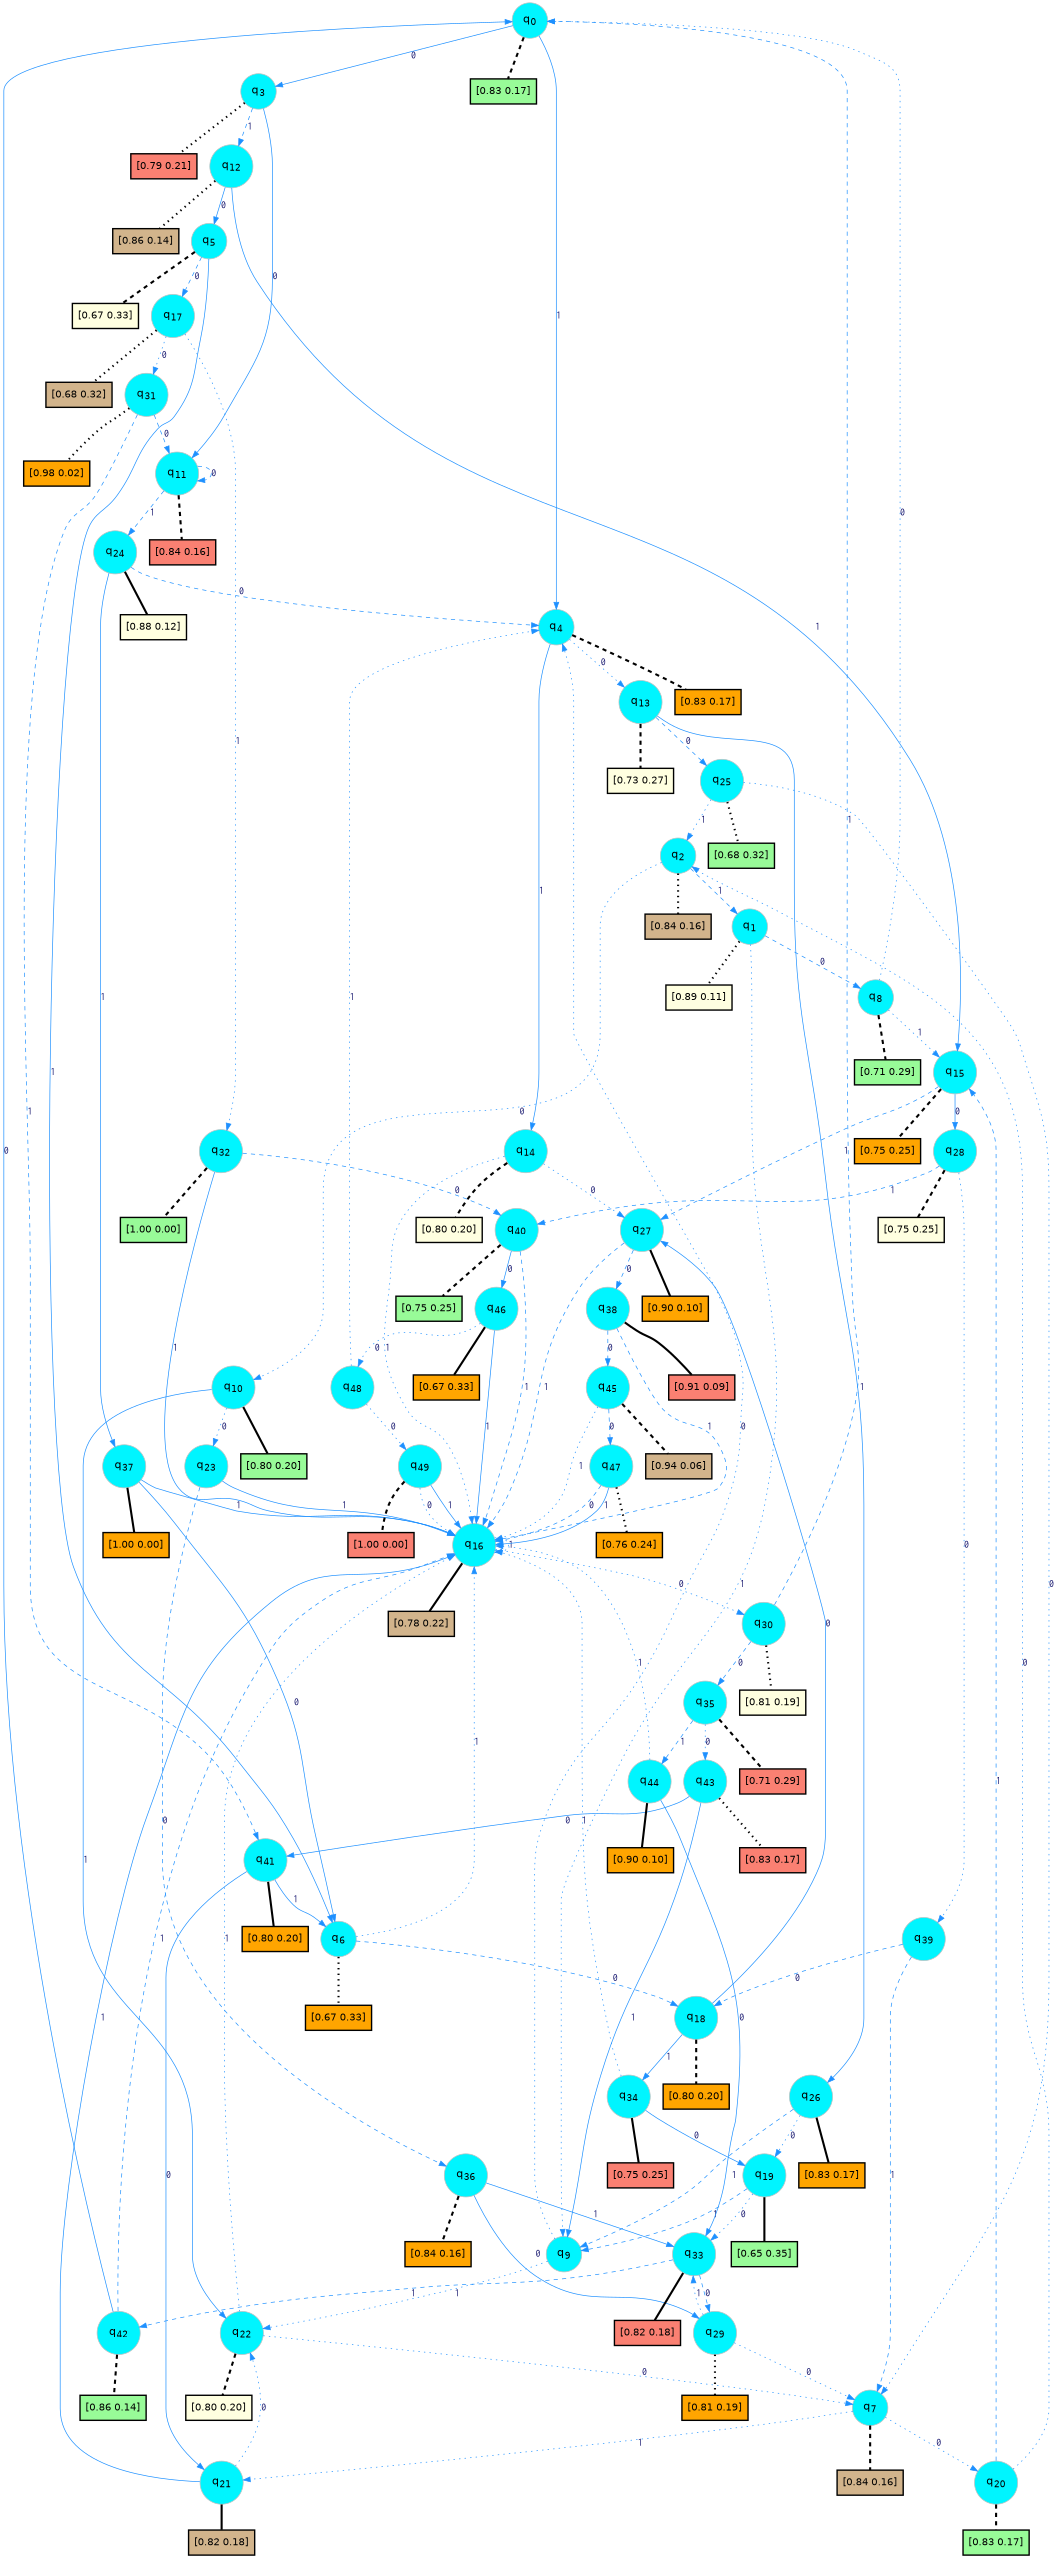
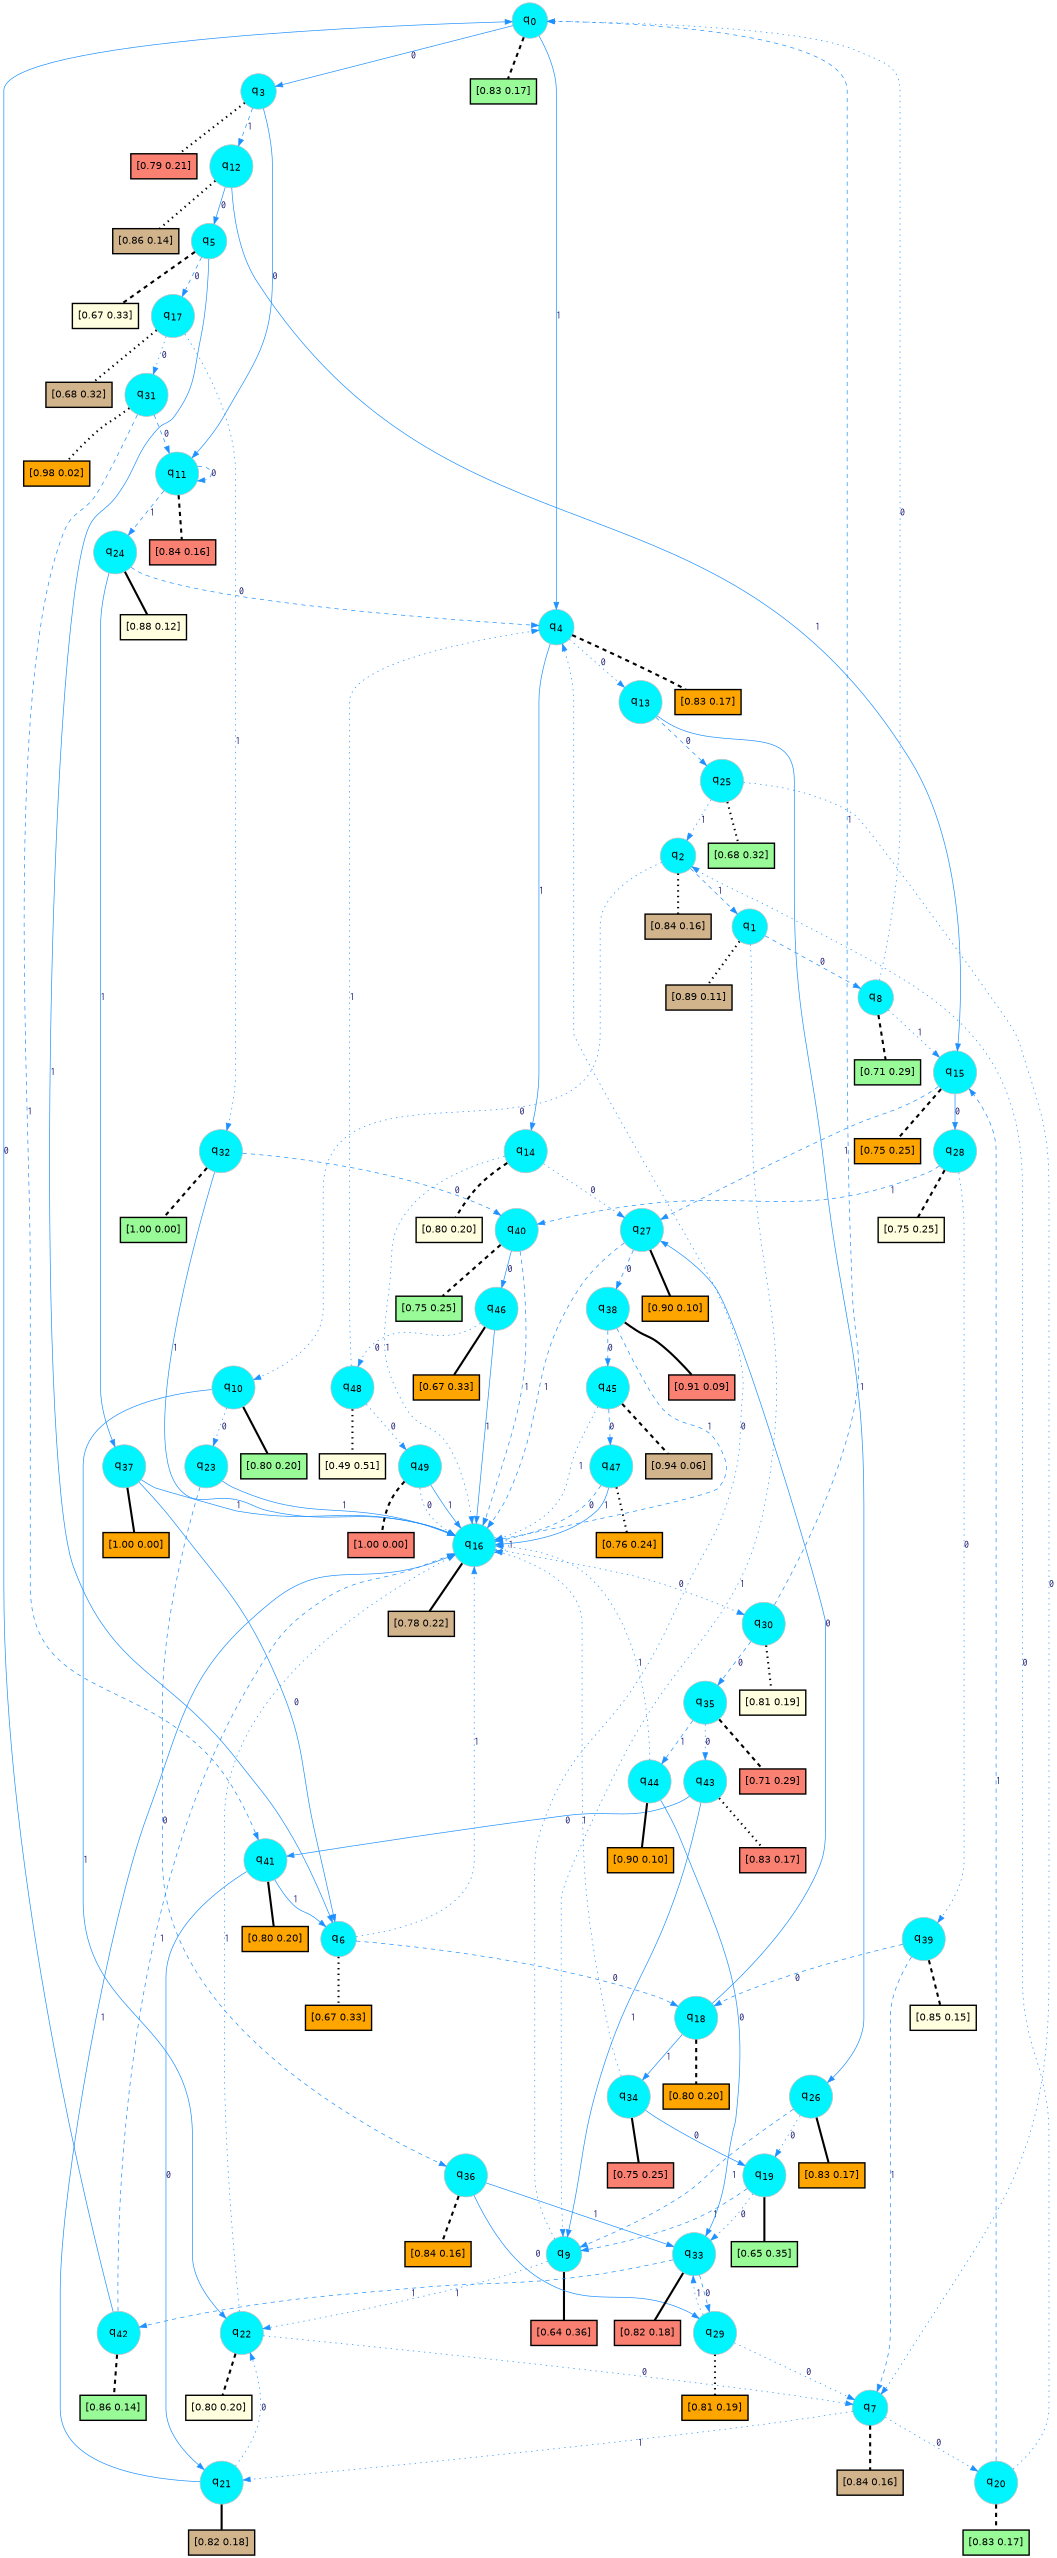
(641, 781) -> none
(699, 998) -> (699, 998)
none -> (352, 1466)
none -> (943, 2018)
none -> (564, 2333)
